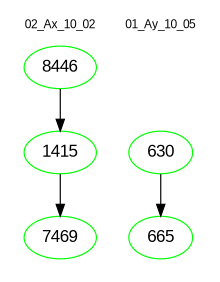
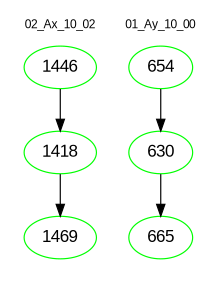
(161, 25) -> (161, 25)
(60, 67) -> (60, 67)
none -> (161, 67)
(60, 152) -> (60, 152)
(60, 238) -> (60, 238)
